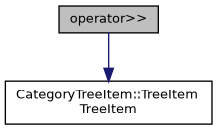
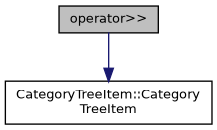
(109, 103) -> (109, 103)
